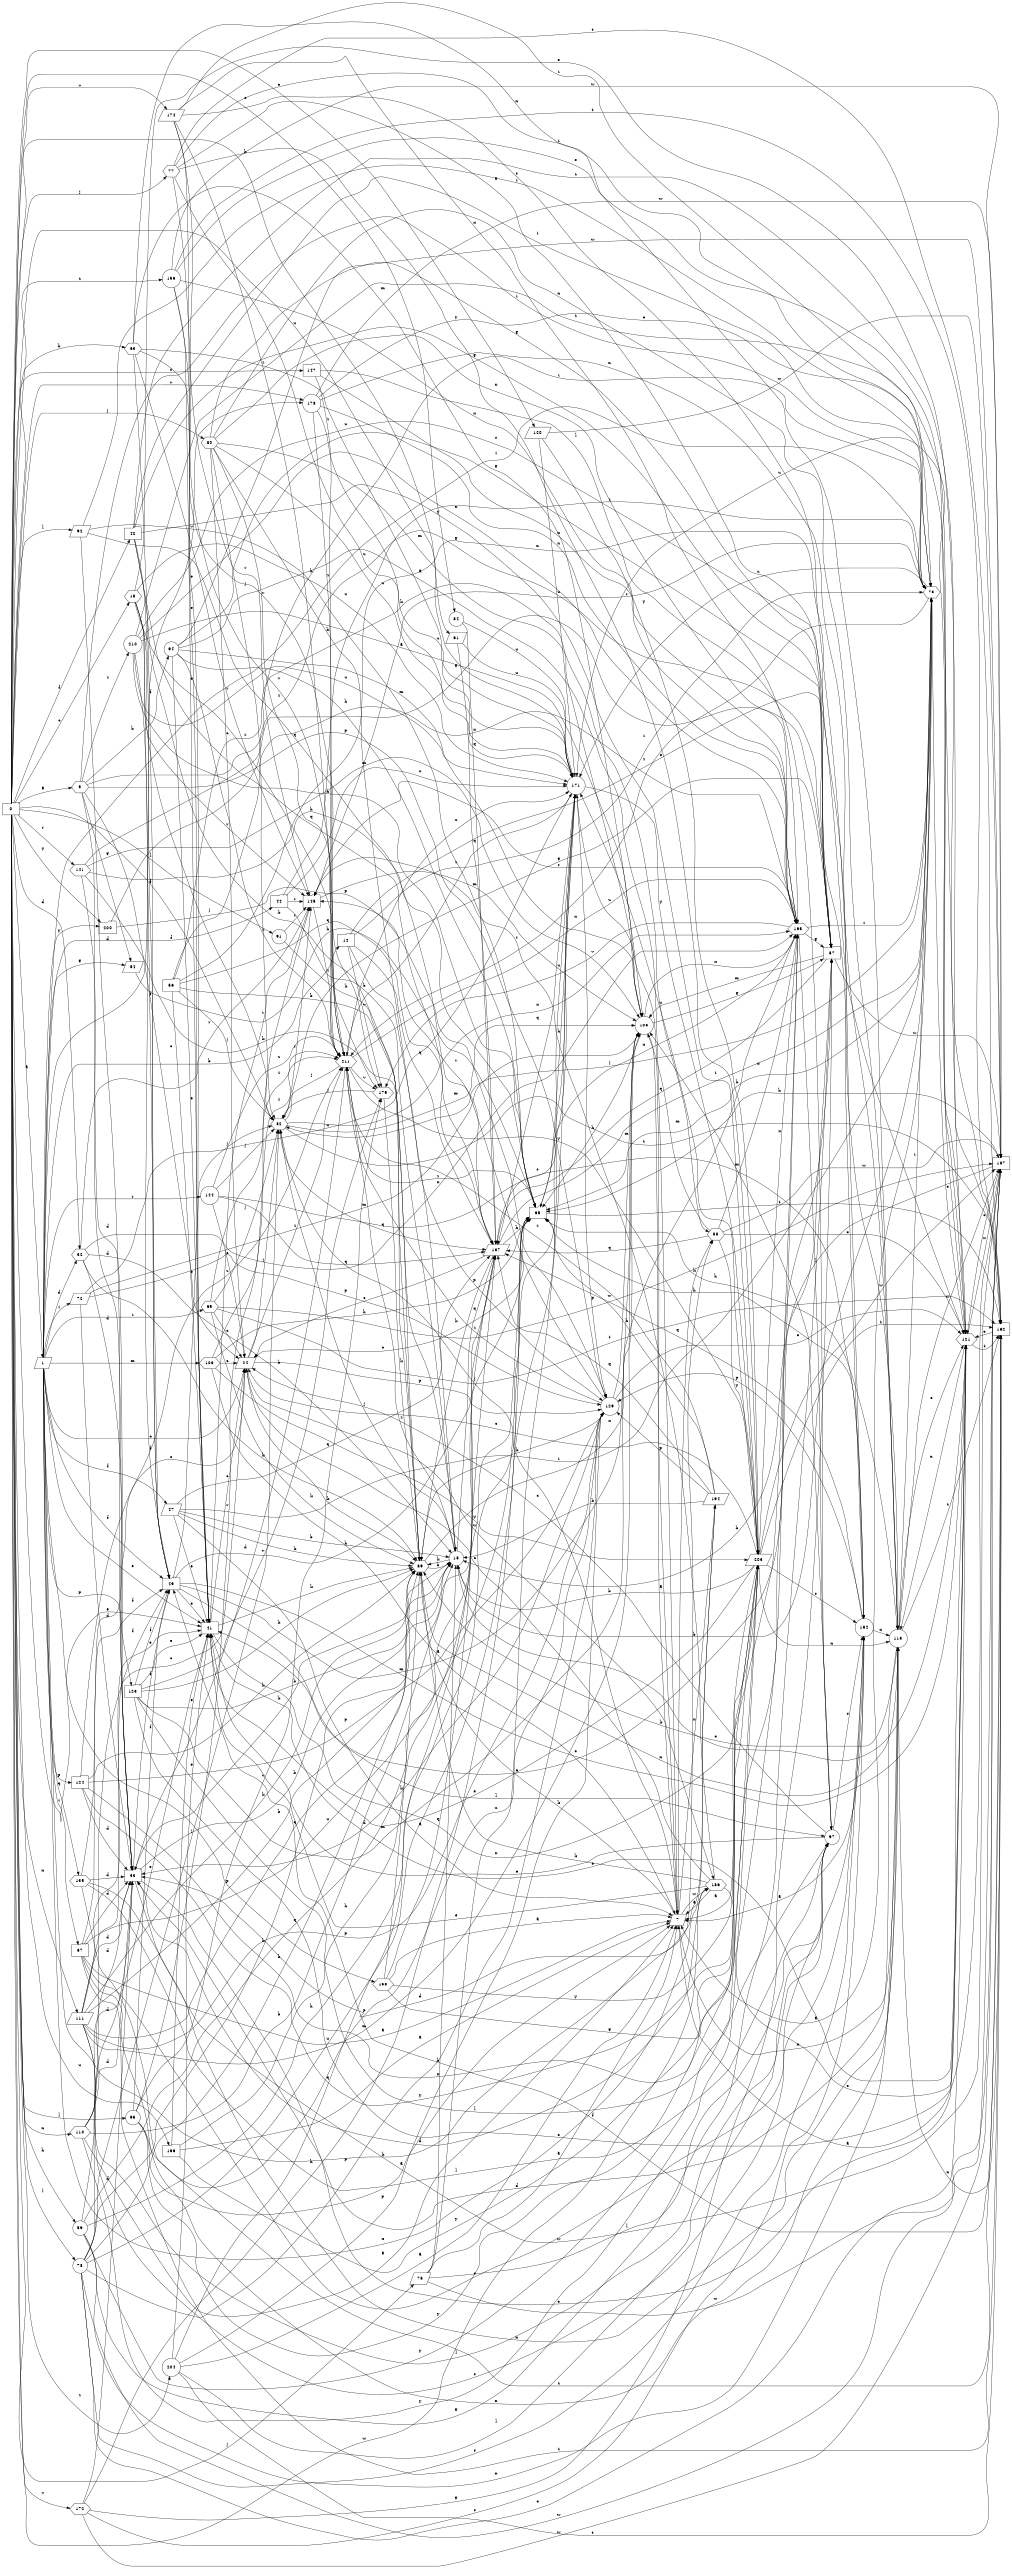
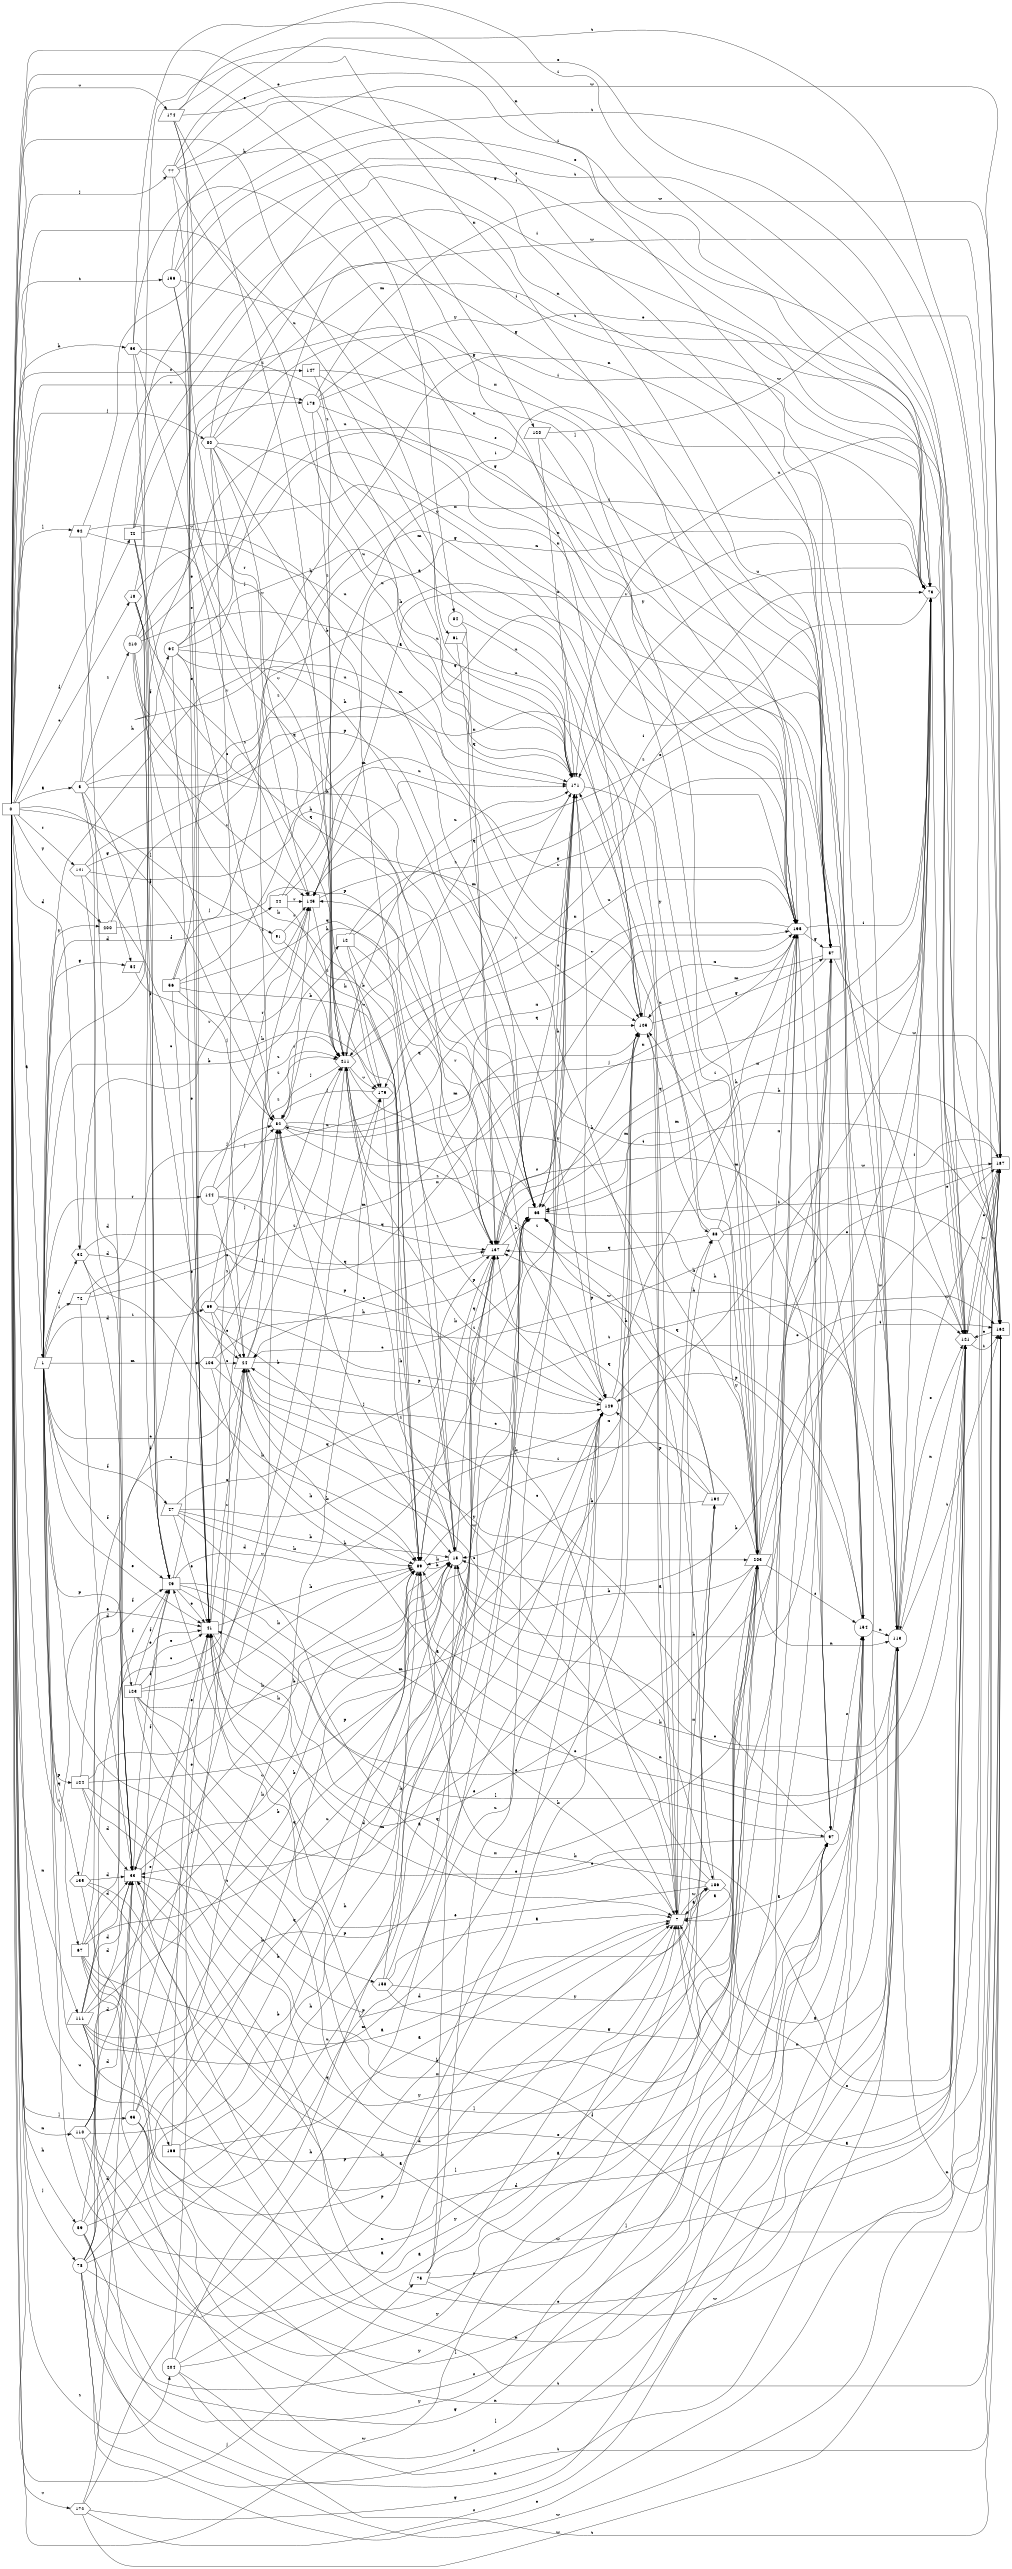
(228, 1881) -> (227, 1881)
